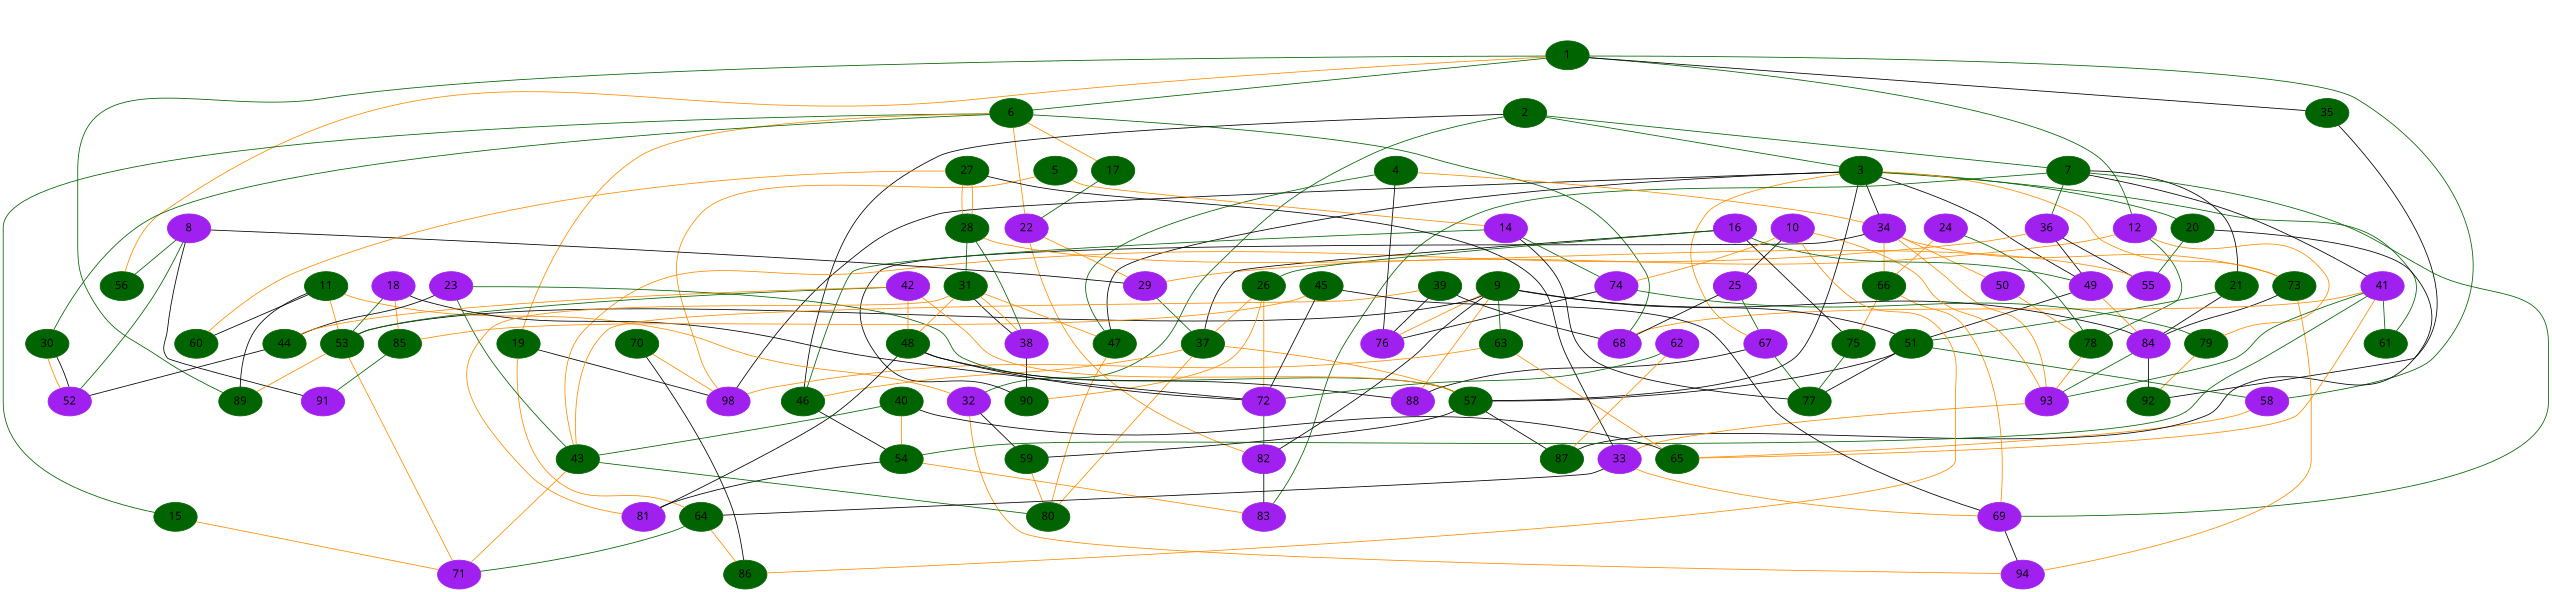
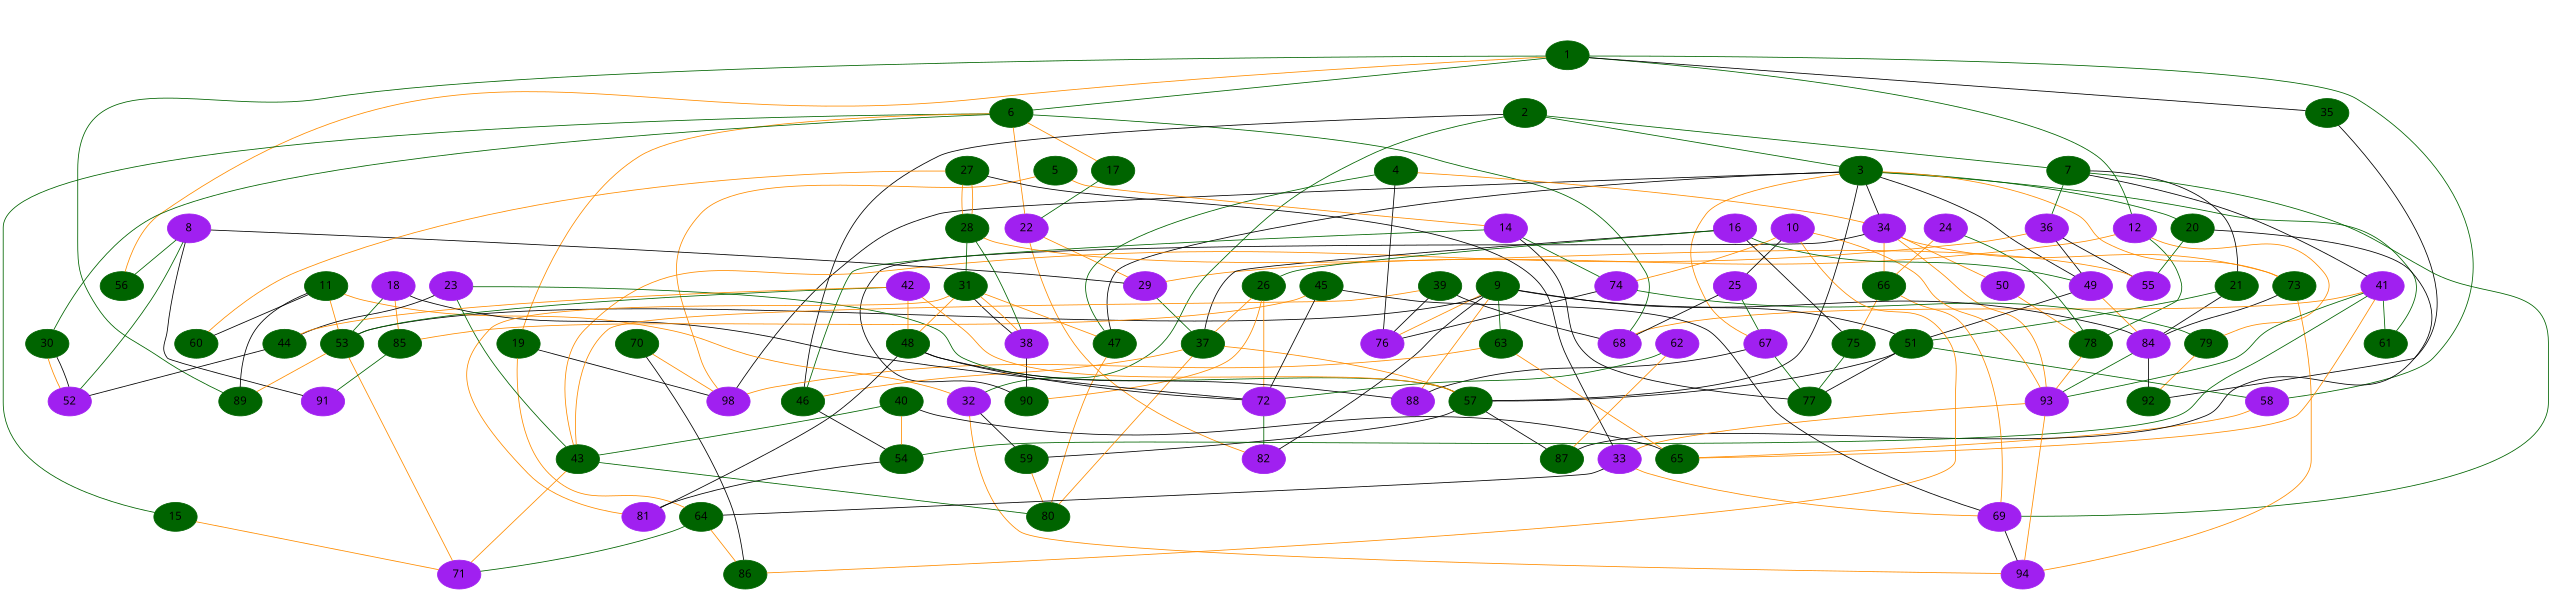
none -> (2035, 488)
(1264, 517) -> none
